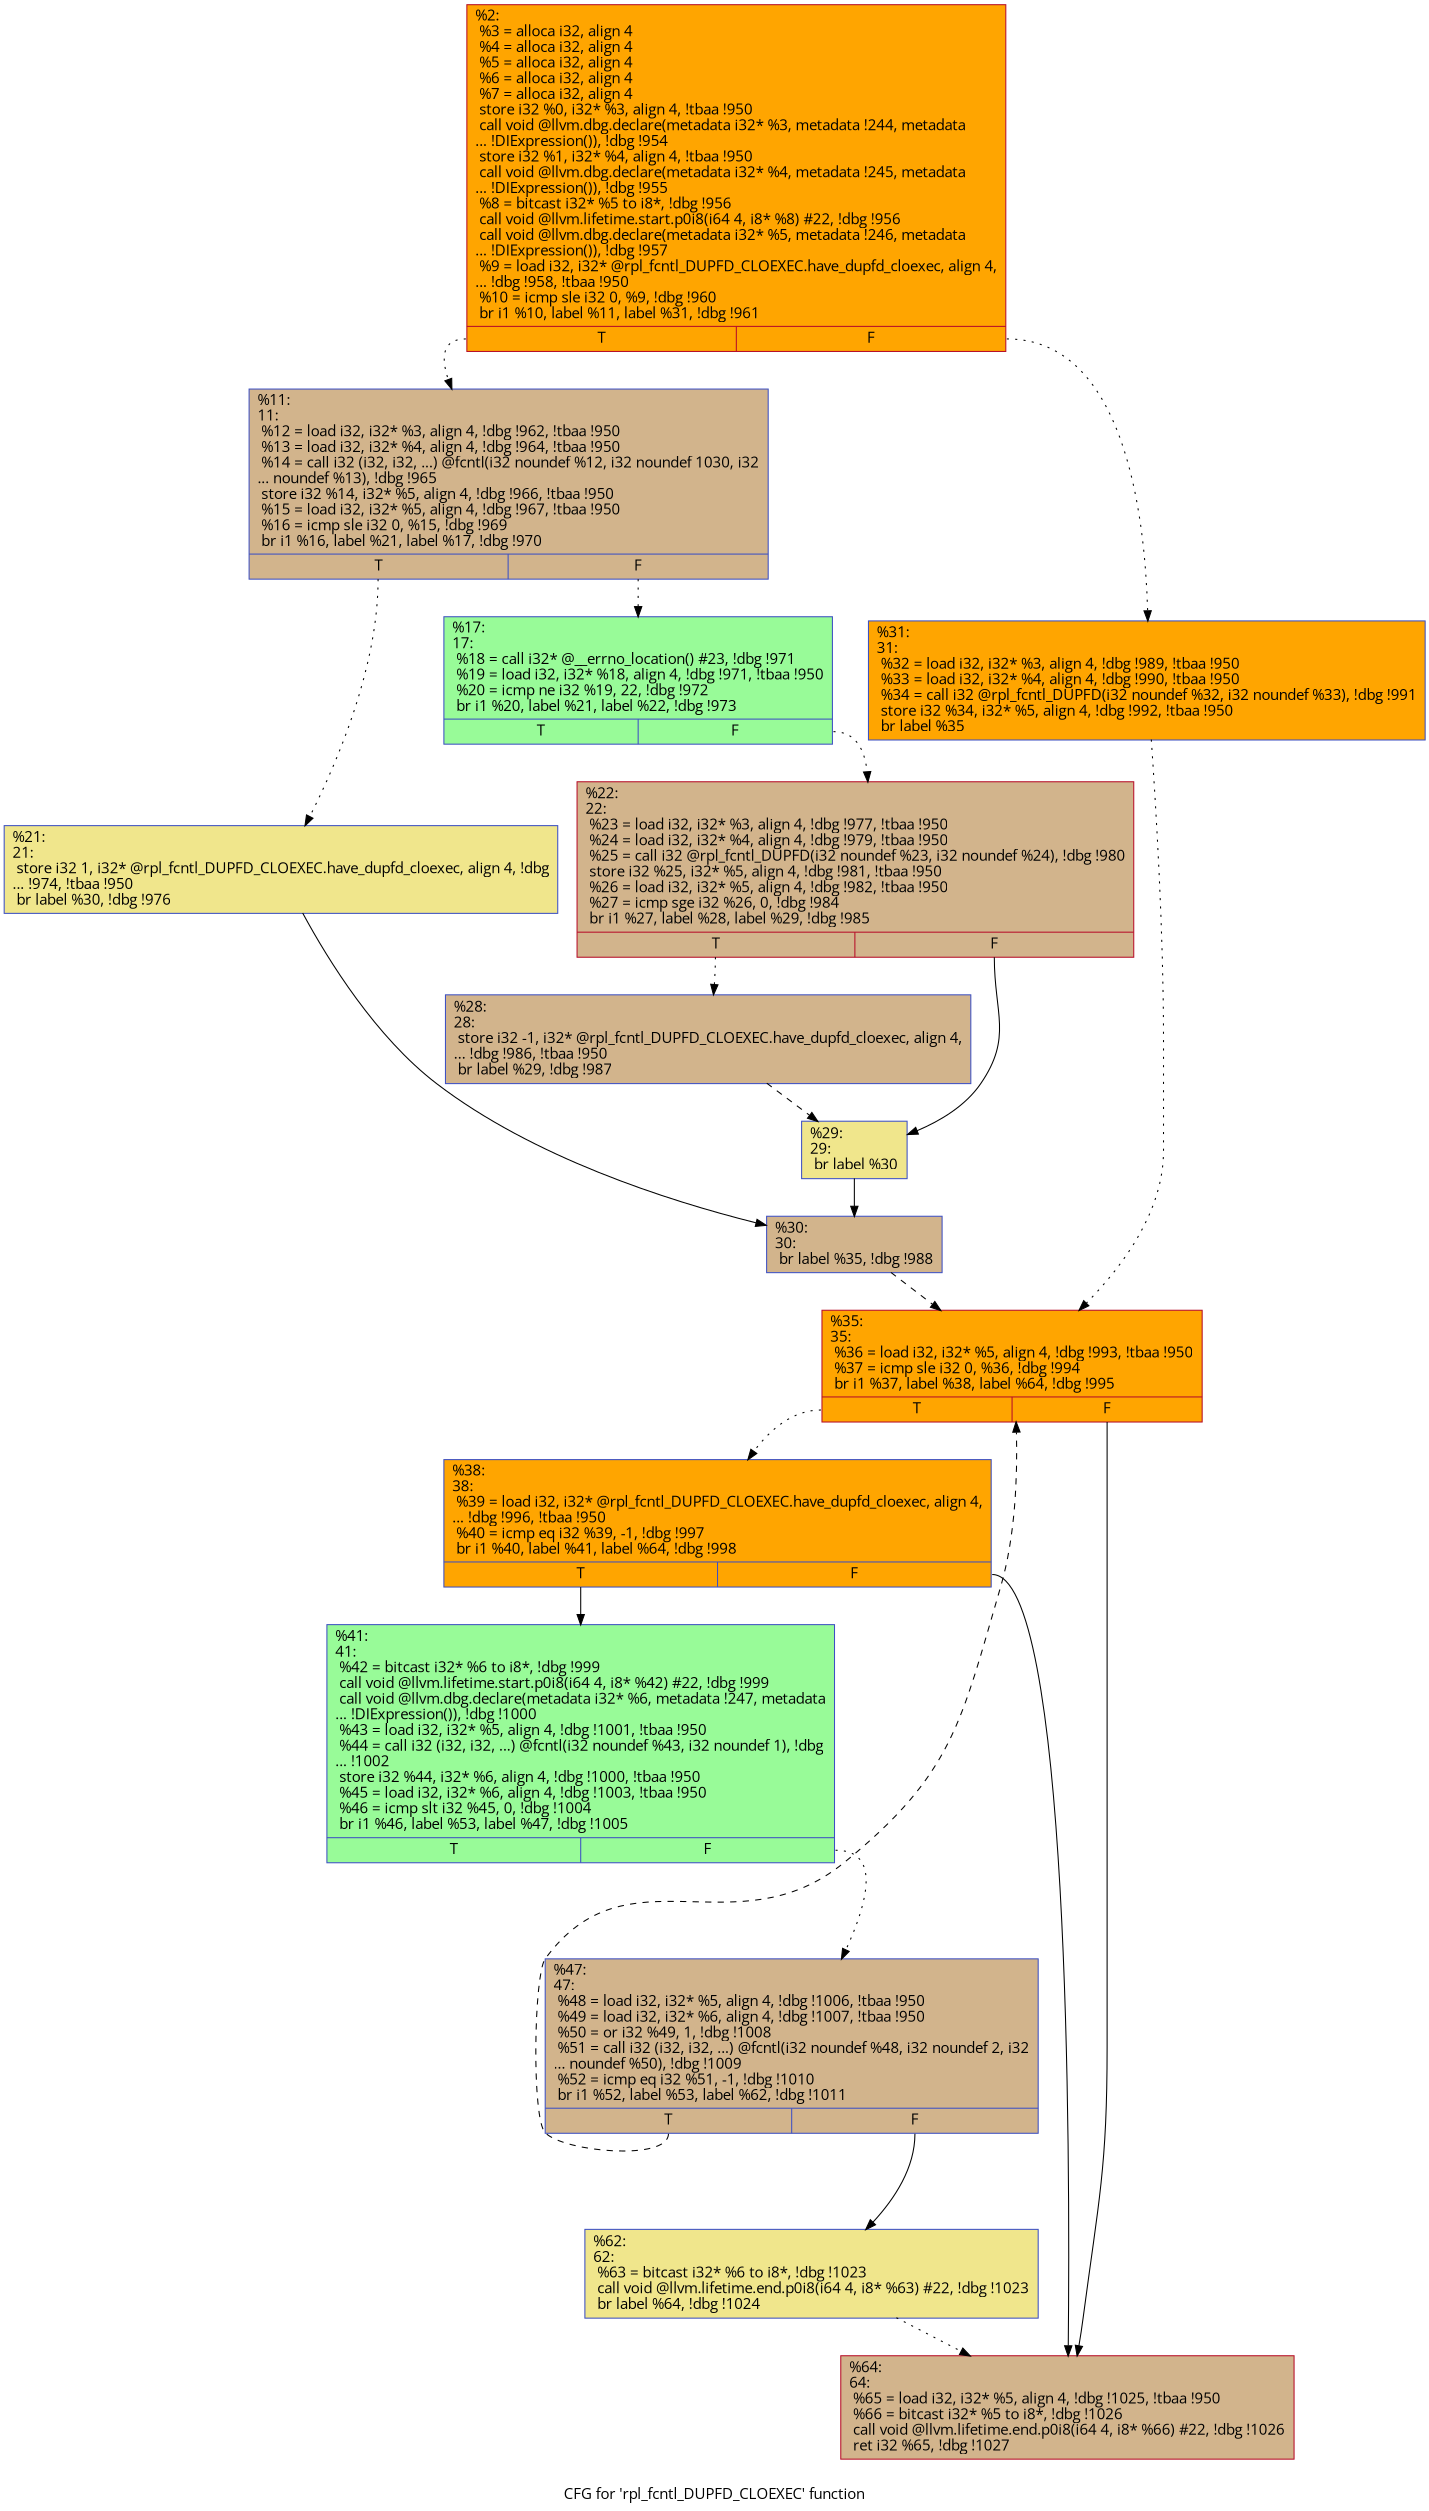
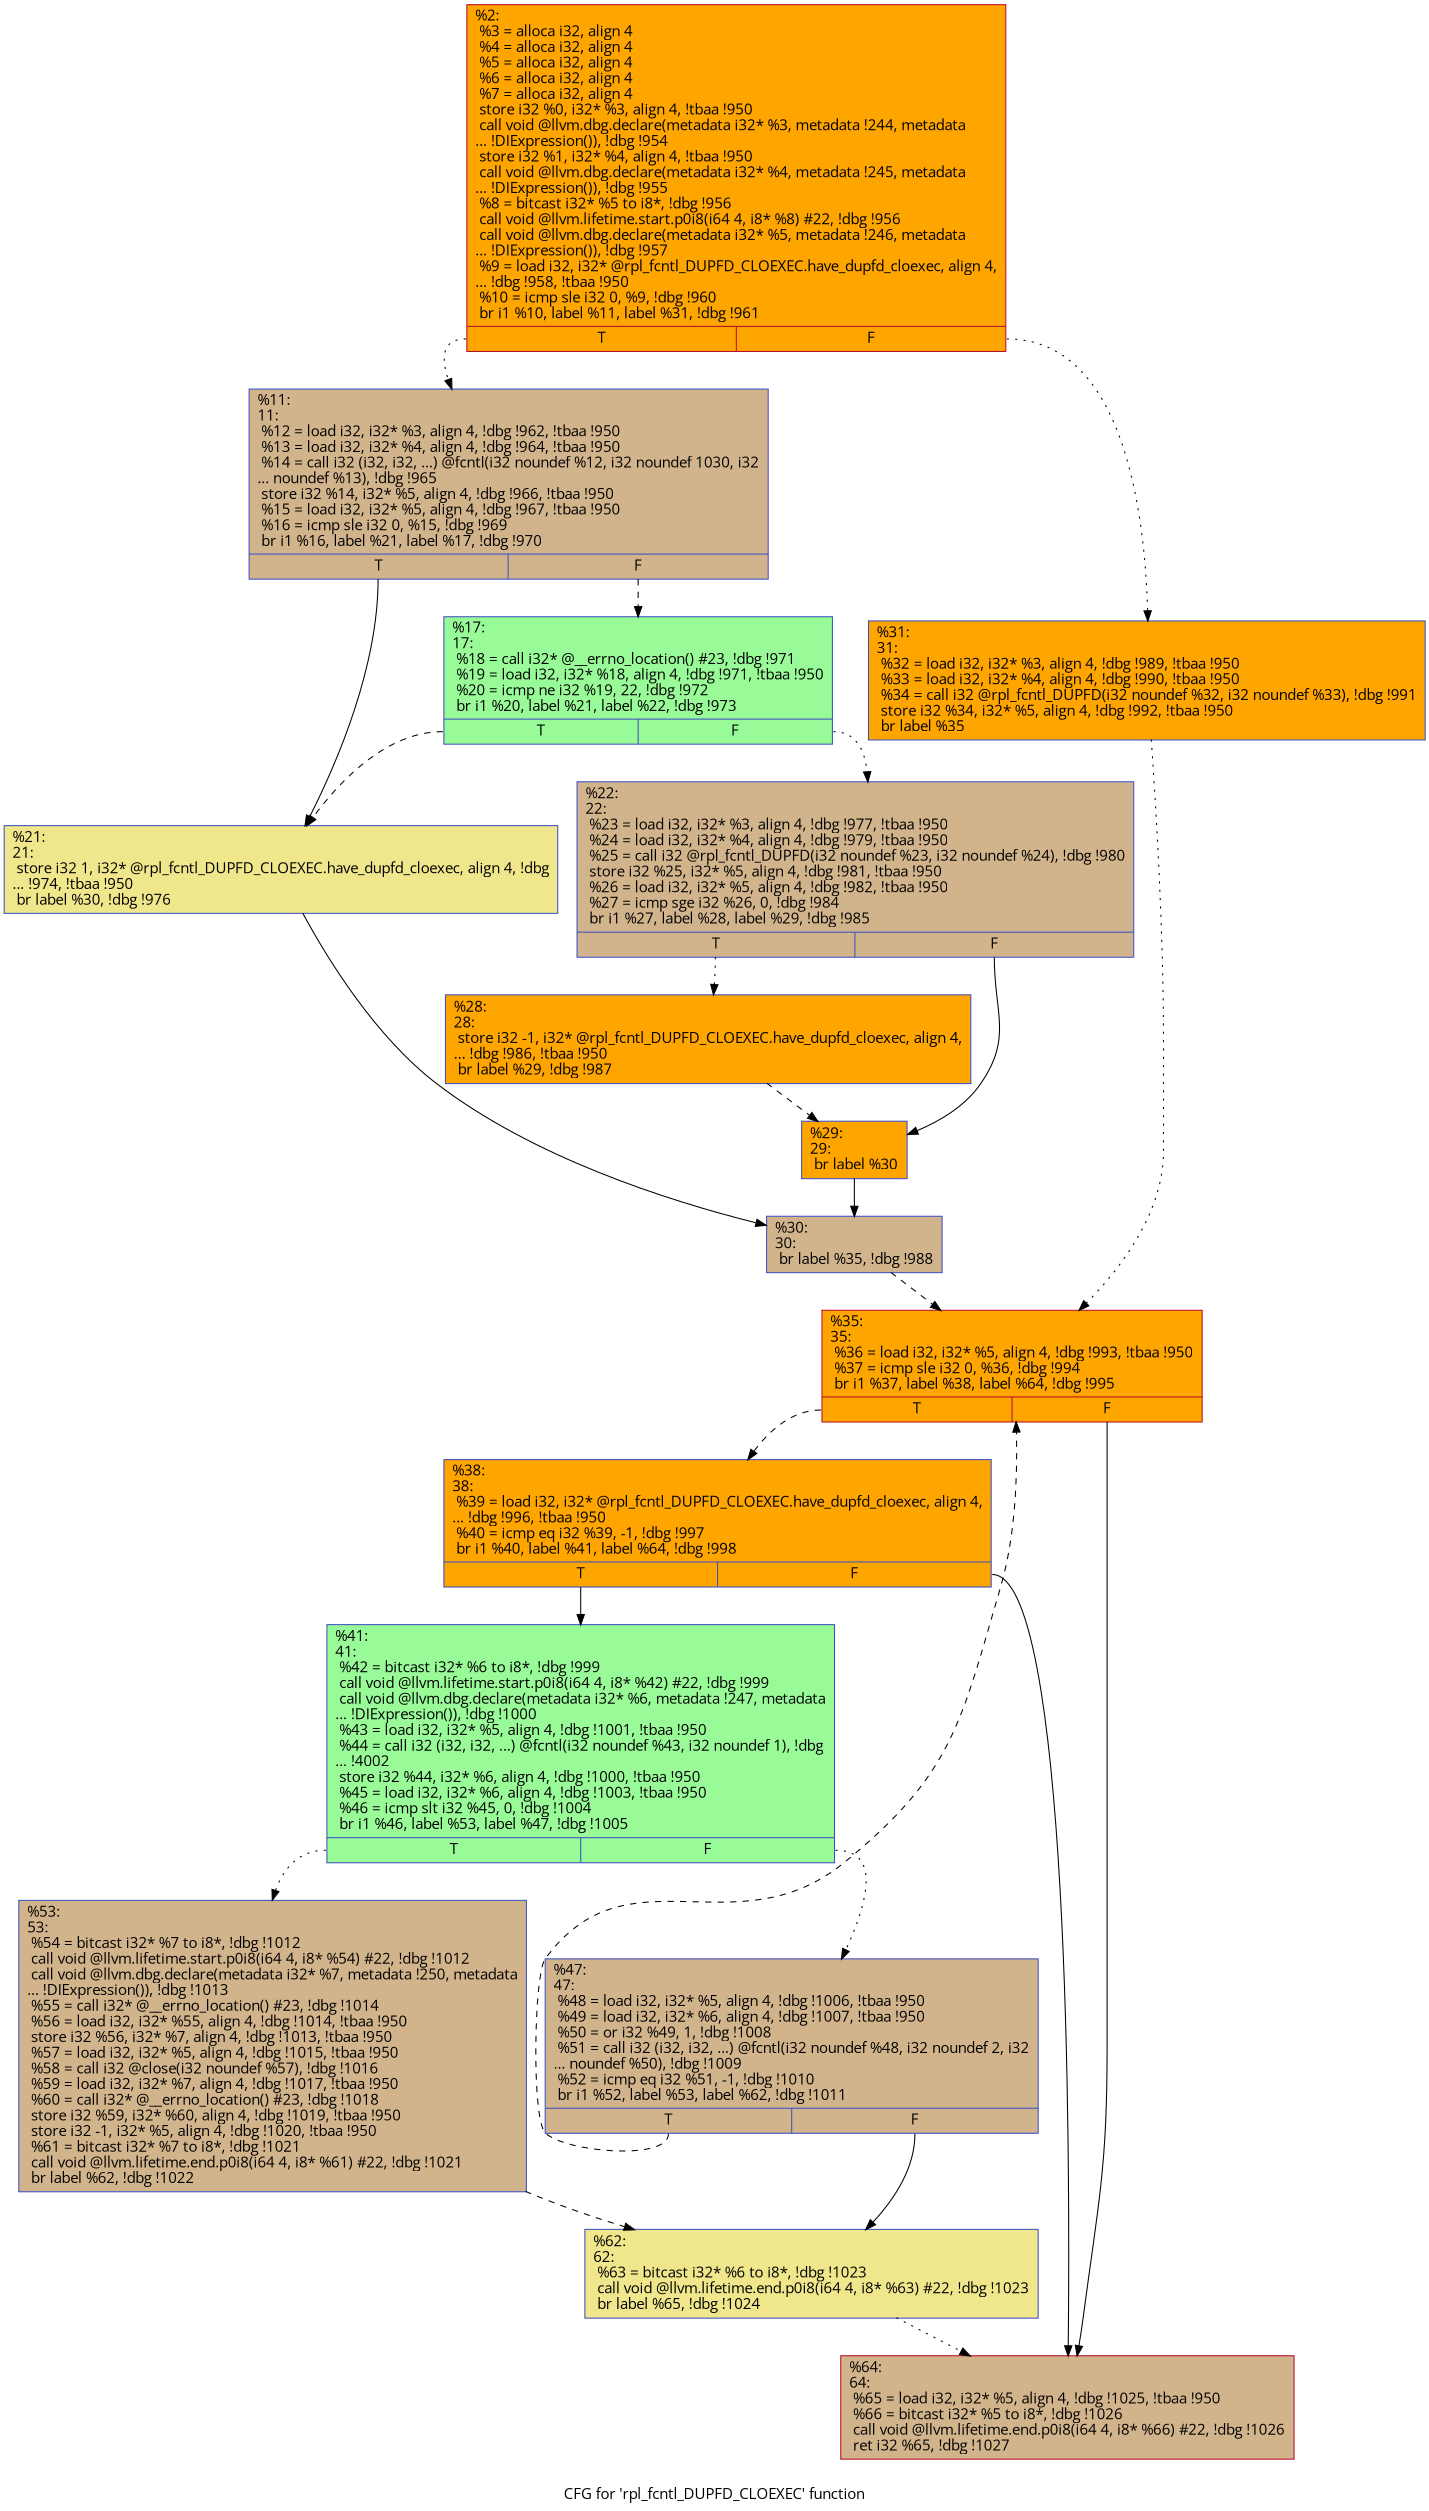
(638, 593) -> (638, 593)
(357, 701) -> (357, 701)
none -> (369, 759)
(855, 870) -> (855, 870)
(708, 1039) -> (708, 1039)
(854, 1150) -> (854, 1150)
(783, 1423) -> (783, 1423)
(362, 1762) -> (362, 1762)
none -> (273, 2046)
(677, 2305) -> (677, 2305)
